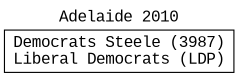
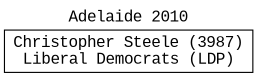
(119, 51) -> (129, 51)
